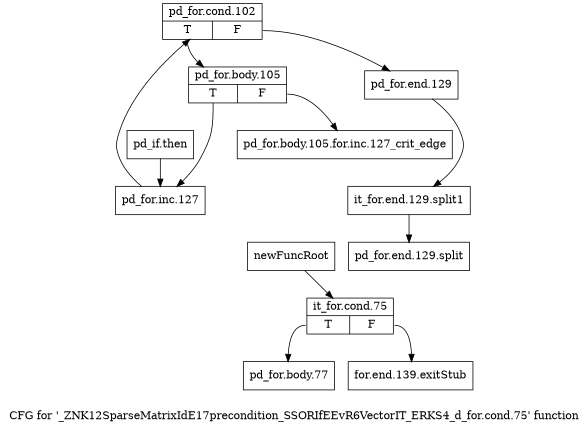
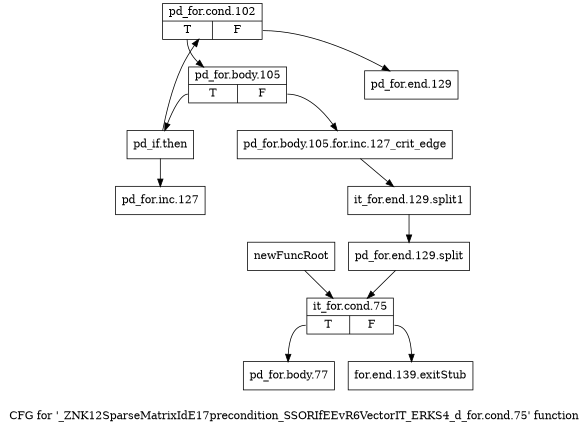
(129, 110) -> (174, 86)
(463, 139) -> (374, 170)
(207, 145) -> (175, 107)
none -> (384, 282)
